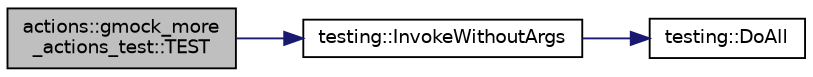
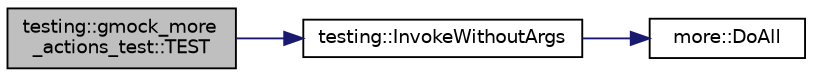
(122, 38) -> (122, 38)
(727, 38) -> (727, 38)
